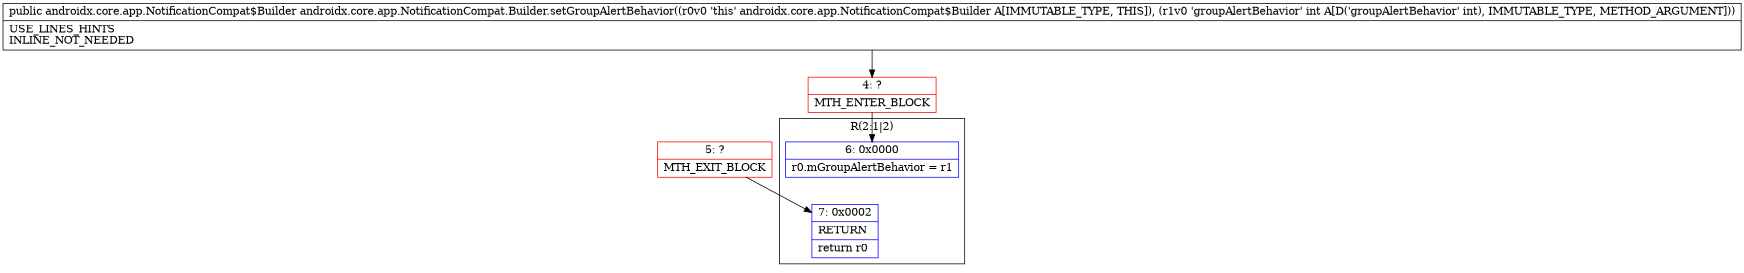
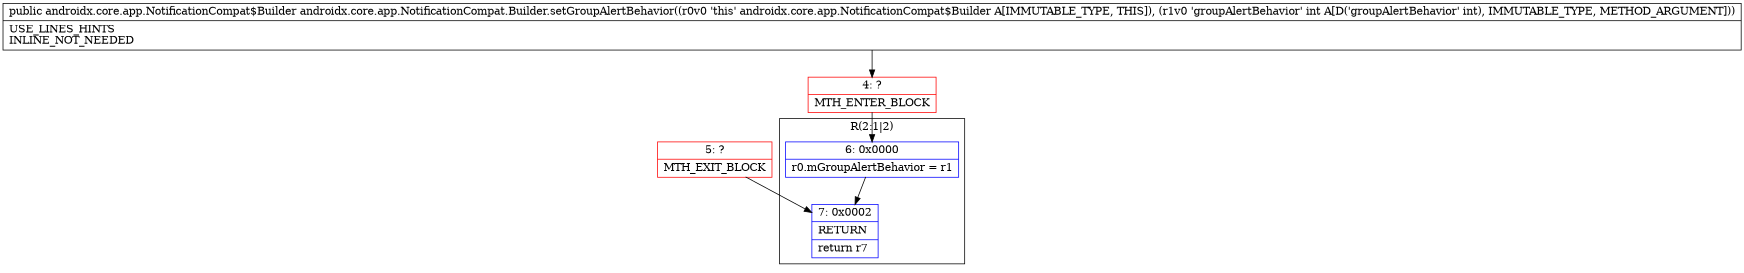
none -> (862, 187)
(843, 248) -> (843, 248)
